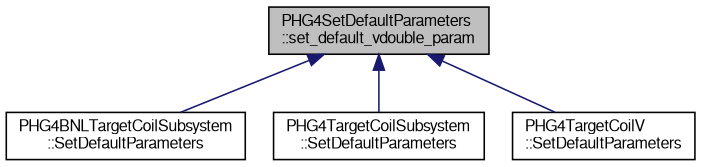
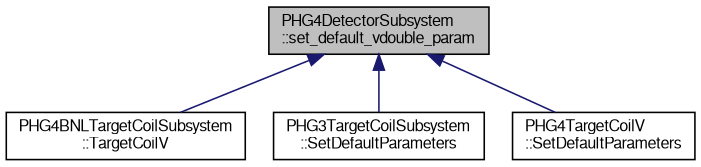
(379, 31) -> (379, 31)
(126, 136) -> (126, 136)
(379, 136) -> (379, 136)
